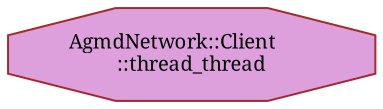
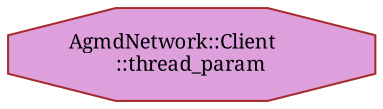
(192, 54) -> (192, 54)
